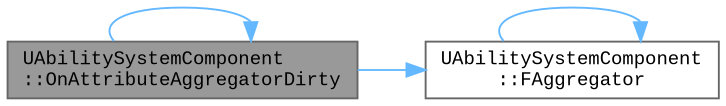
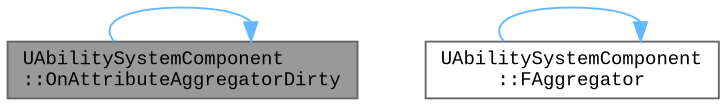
(382, 70) -> none
